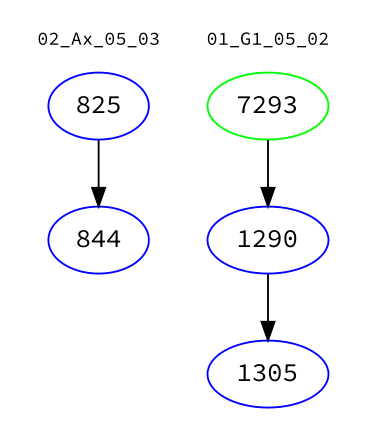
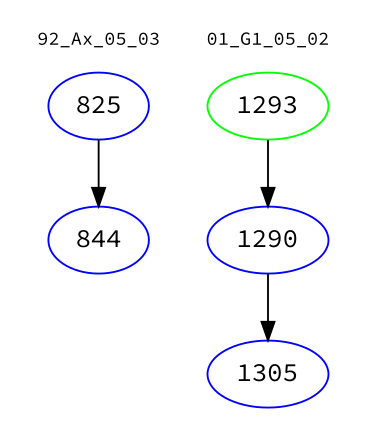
(100, 40) -> (100, 40)
(268, 106) -> (268, 106)
